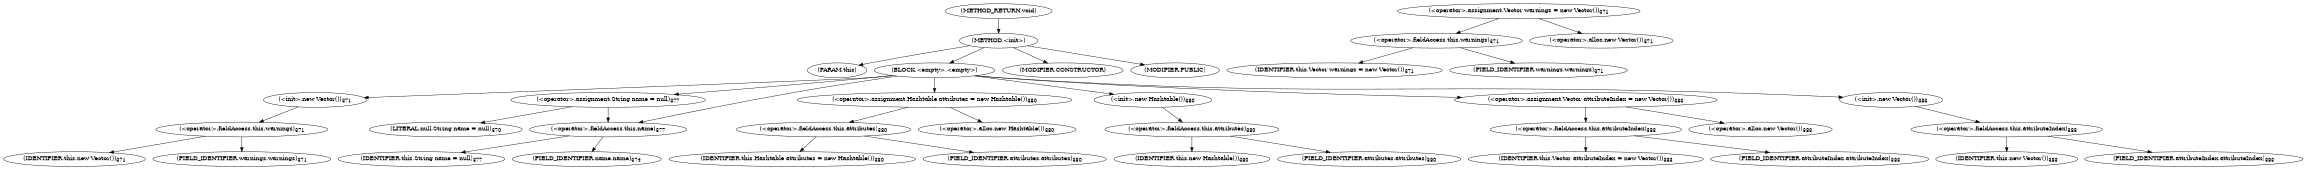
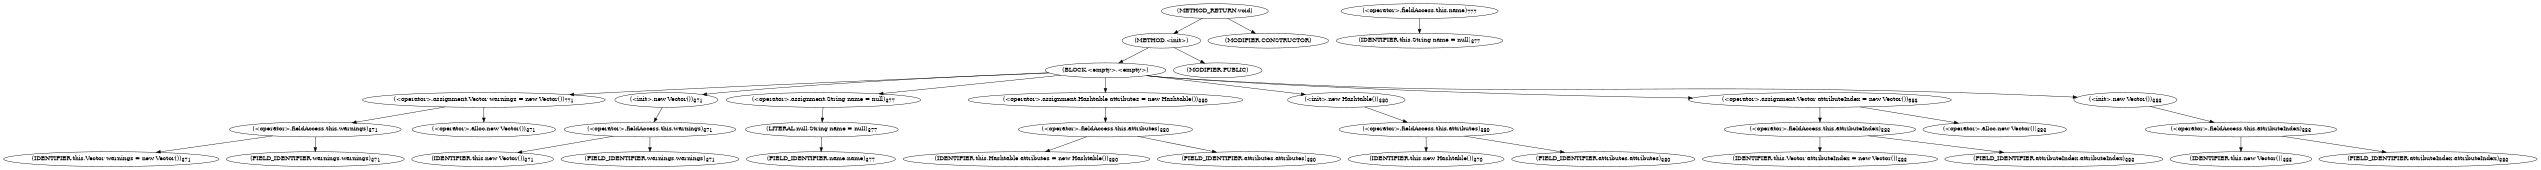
(1604, 10) -> (569, 99)
(1029, 55) -> (1240, 25)
(837, 70) -> none
(769, 97) -> (800, 84)
(1679, 99) -> (1913, 99)
(608, 113) -> none
(497, 129) -> (873, 129)
(661, 129) -> (1472, 10)
(997, 130) -> none
(599, 143) -> (821, 142)
(636, 158) -> (870, 158)
(1244, 158) -> (1478, 158)
(1668, 158) -> (1902, 158)
